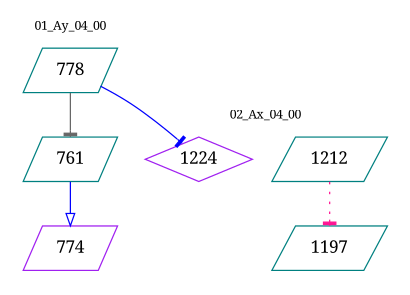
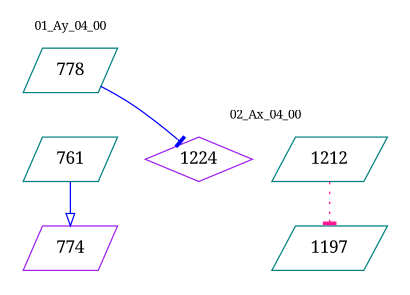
(70, 112) -> none
